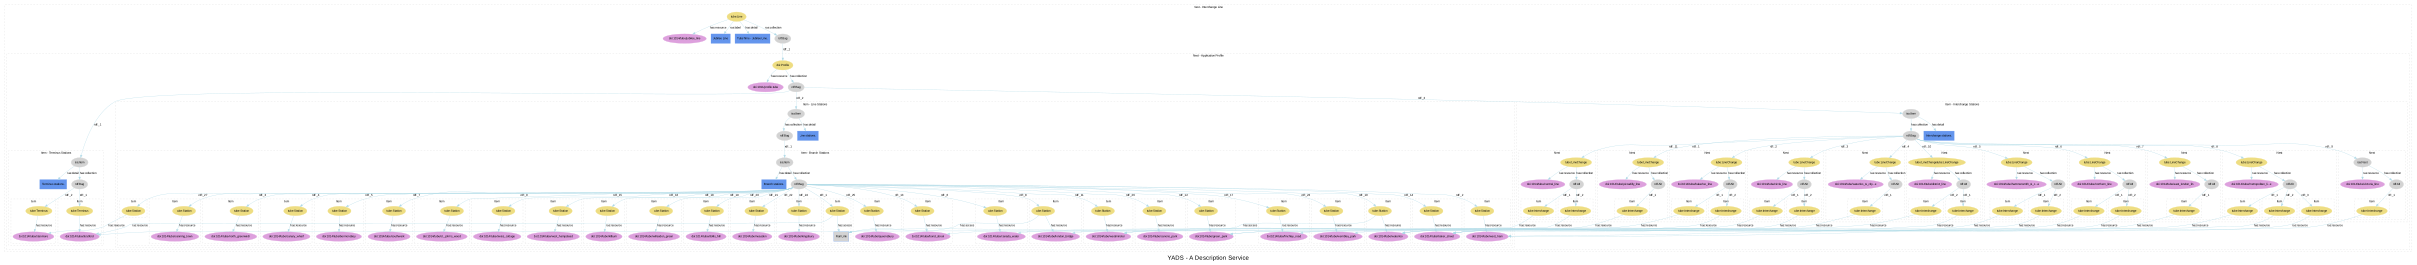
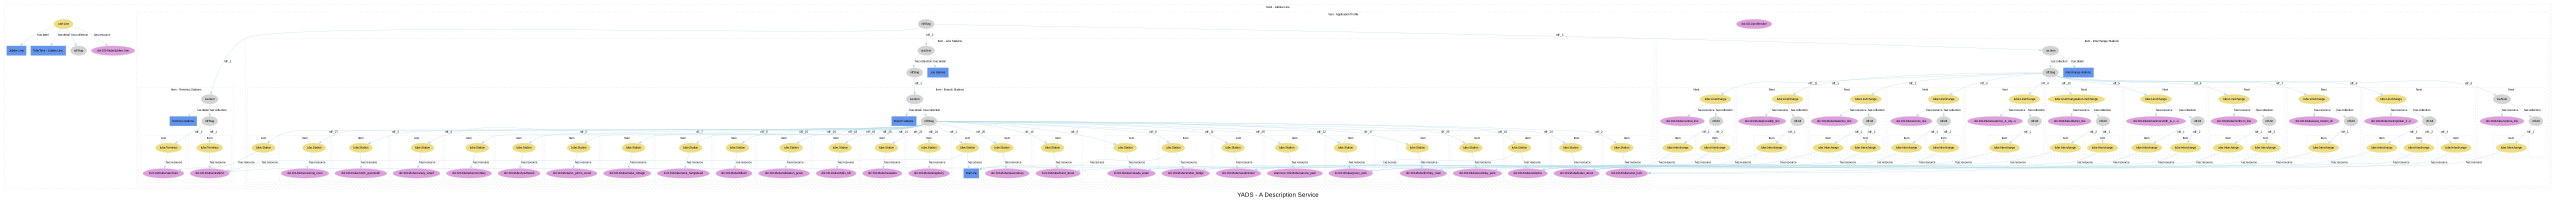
(1208, 7) -> (1278, 7)
(783, 65) -> none
(841, 237) -> (971, 173)
(1160, 237) -> (1295, 173)
